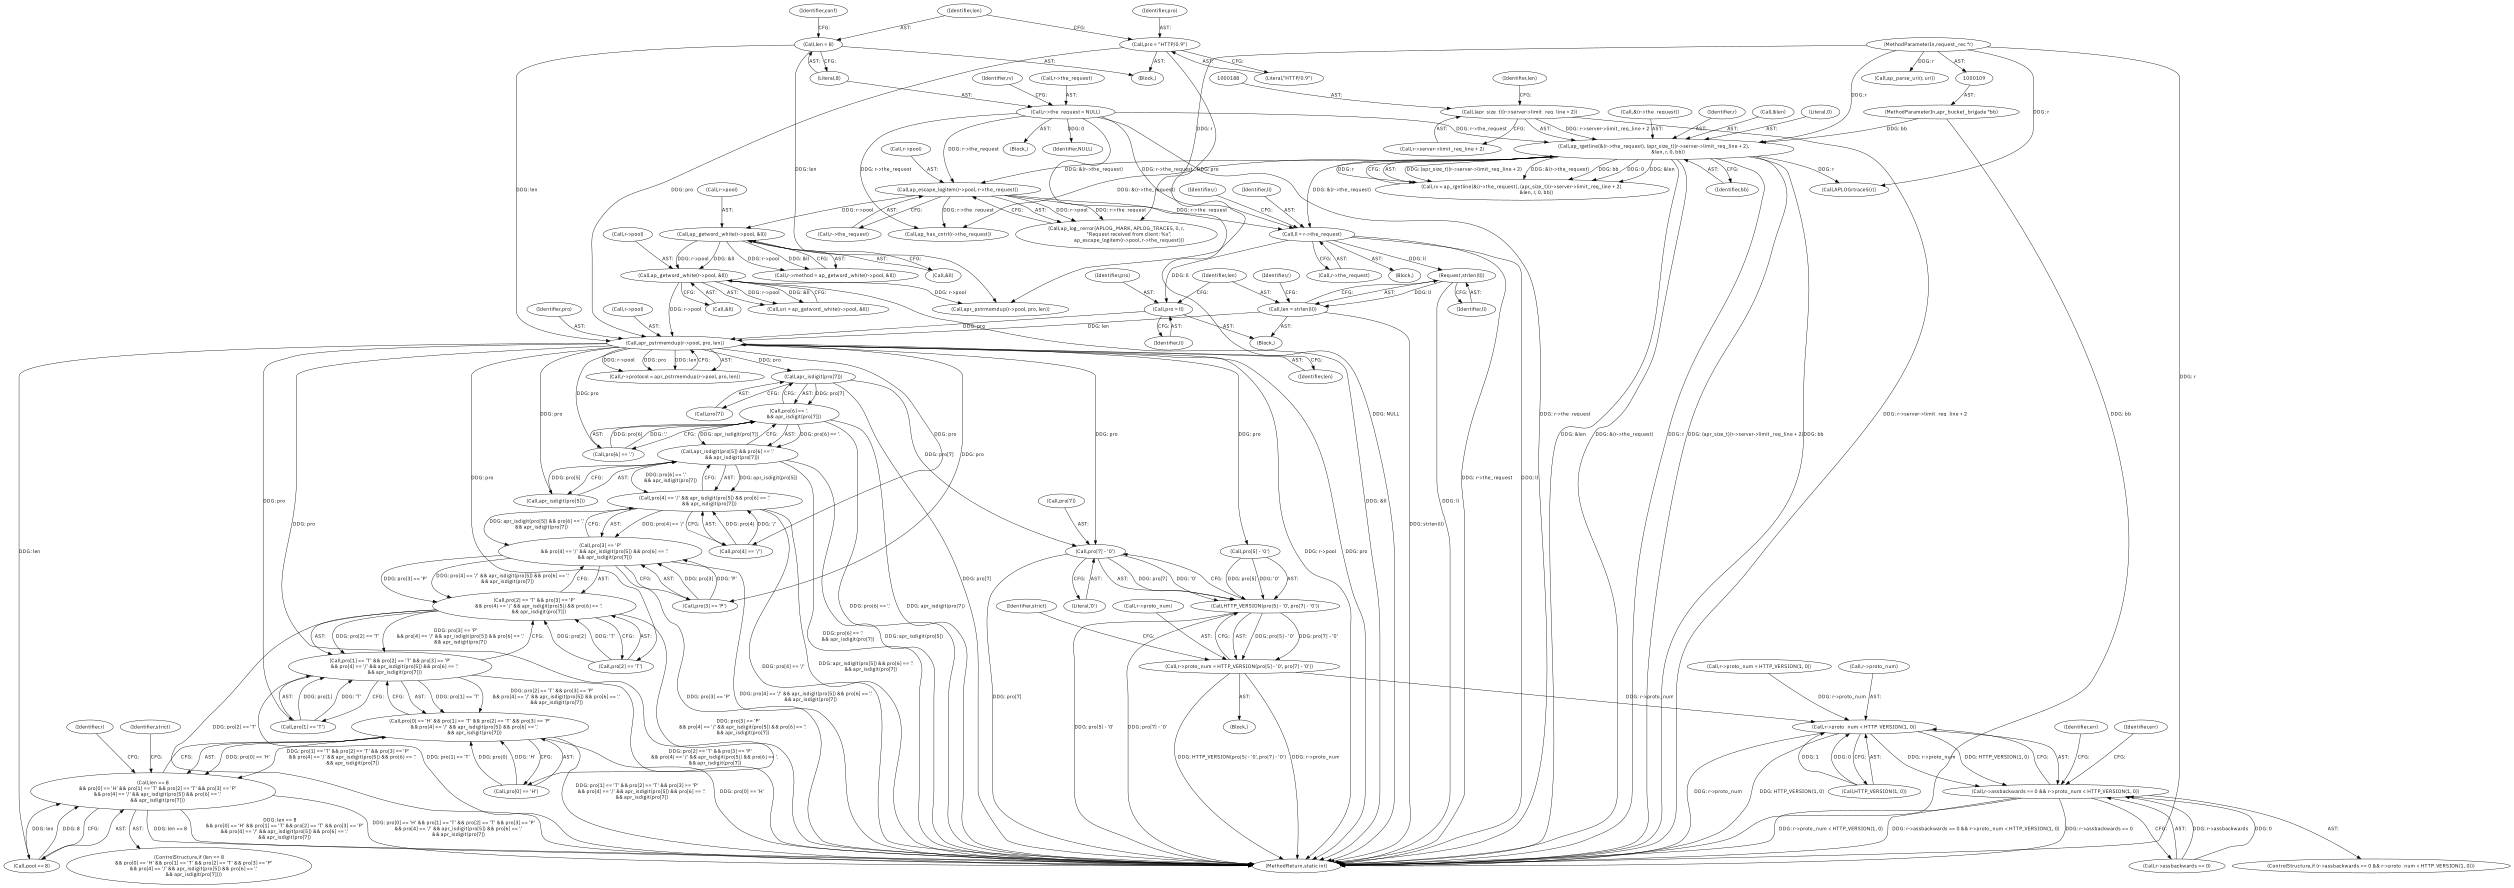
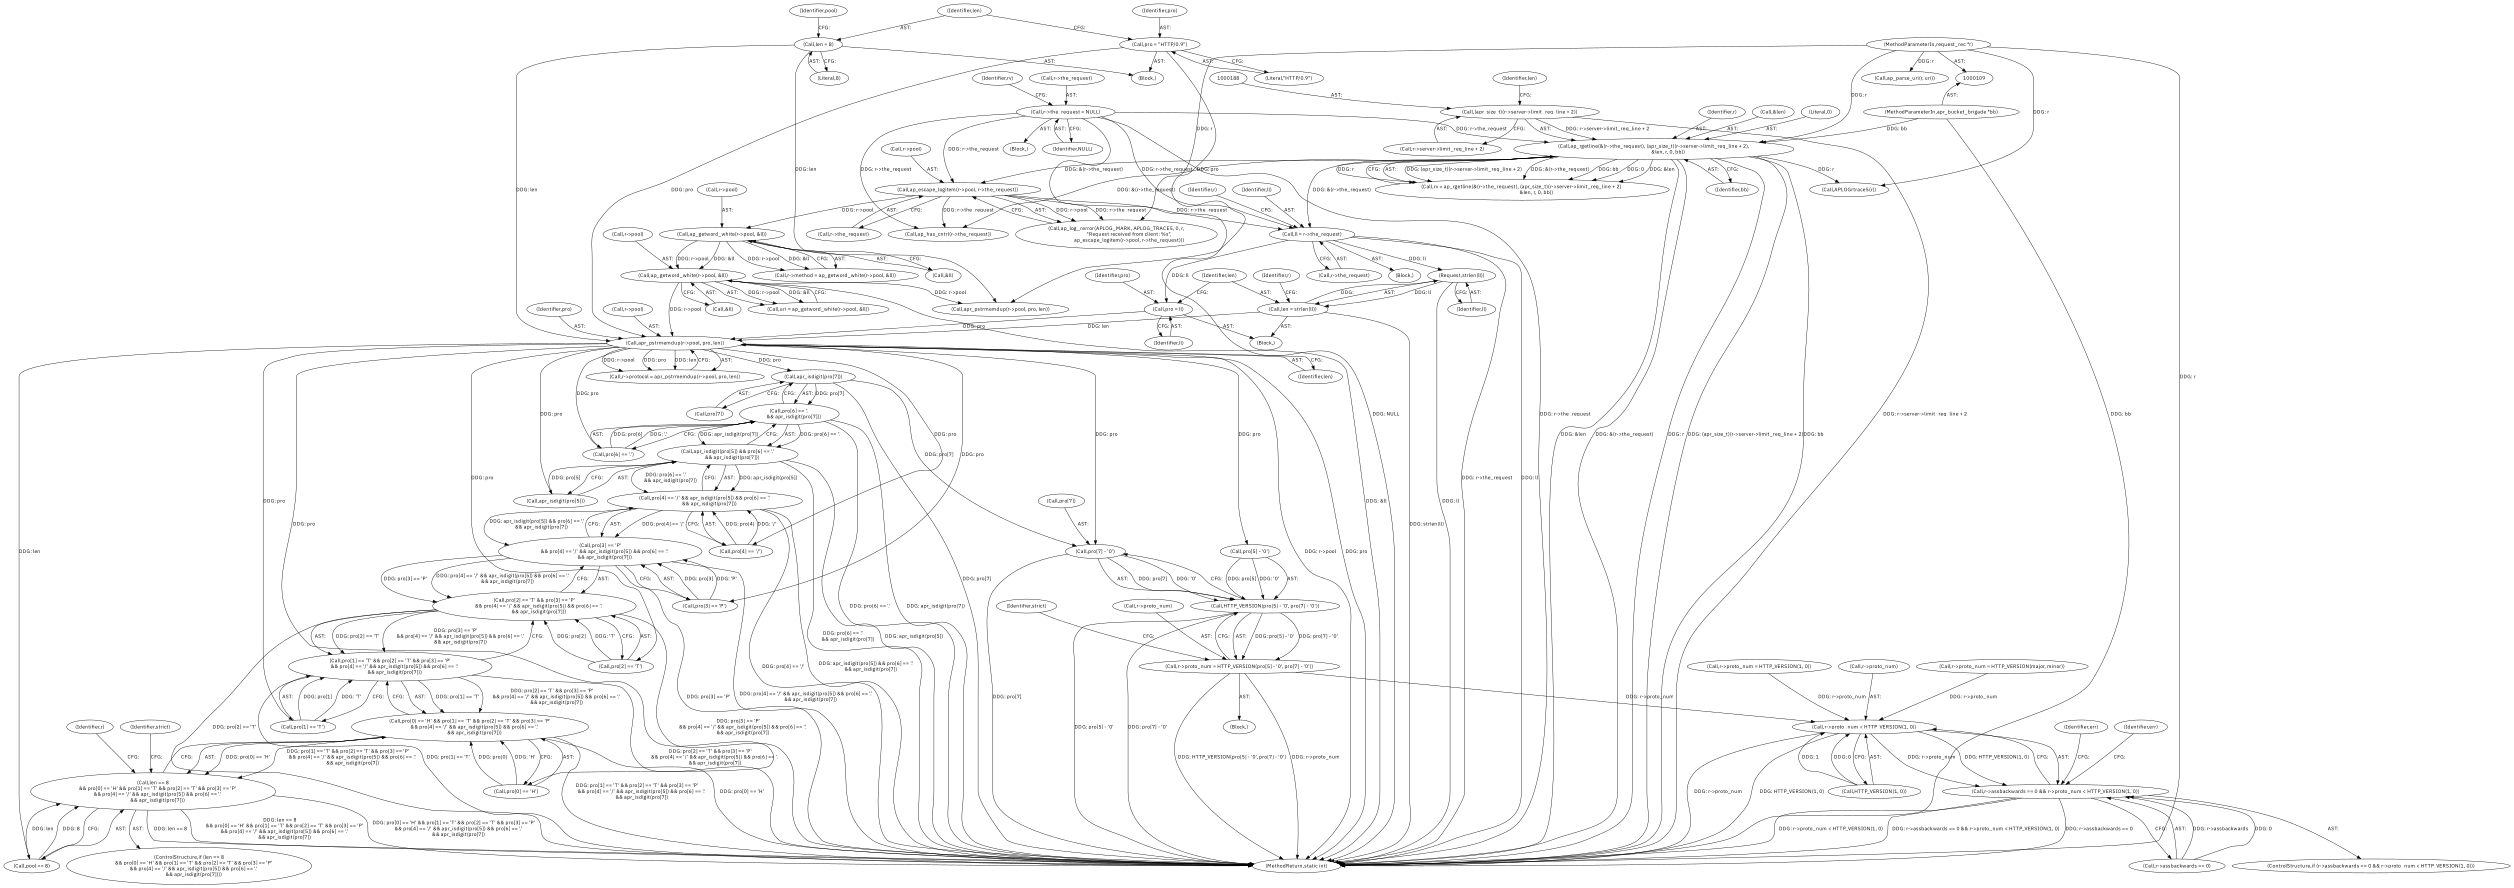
(818, 11) -> (818, 11)
(937, 94) -> (1056, 133)
(1963, 94) -> (1946, 93)
(1650, 112) -> none
(1076, 129) -> (1076, 129)
(1348, 293) -> (1348, 293)
(1085, 606) -> none
none -> (2002, 667)
